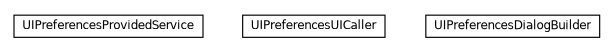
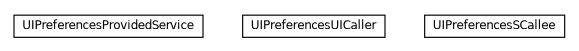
none -> (495, 26)
(512, 26) -> none
